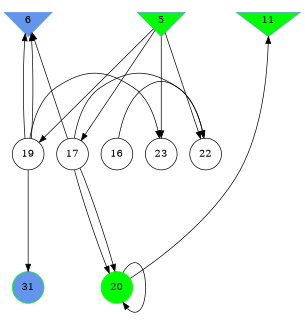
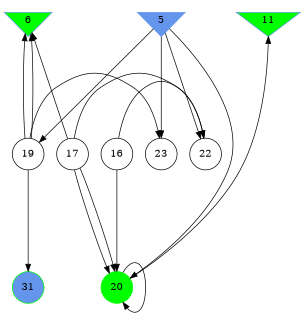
(28, 20) -> (28, 20)
(161, 20) -> (161, 20)
(118, 85) -> (230, 160)
none -> (117, 217)
